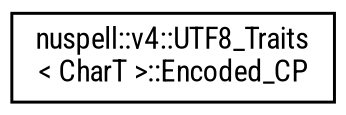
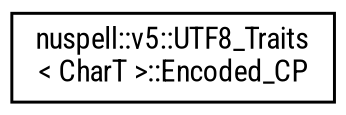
(173, 58) -> (173, 58)
